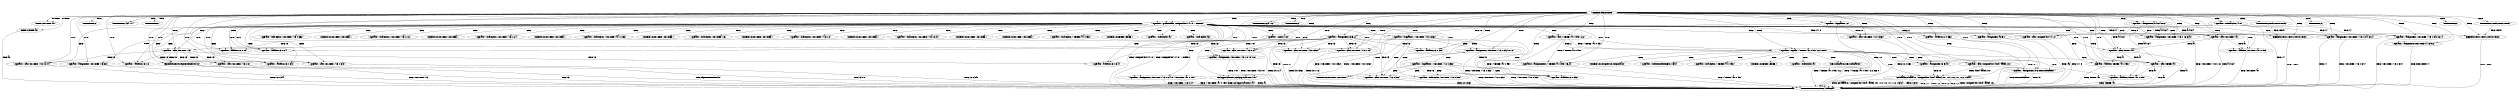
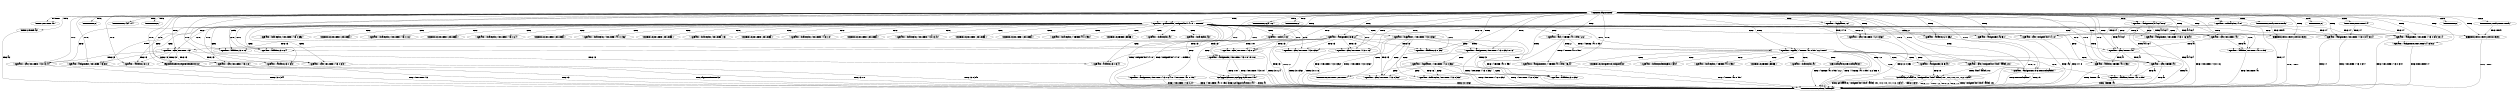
(66, 18) -> (66, 18)
none -> (2356, 24)
(1737, 28) -> (1818, 28)
(1447, 55) -> (1456, 56)
(212, 61) -> (131, 57)
(2050, 87) -> (2167, 84)
